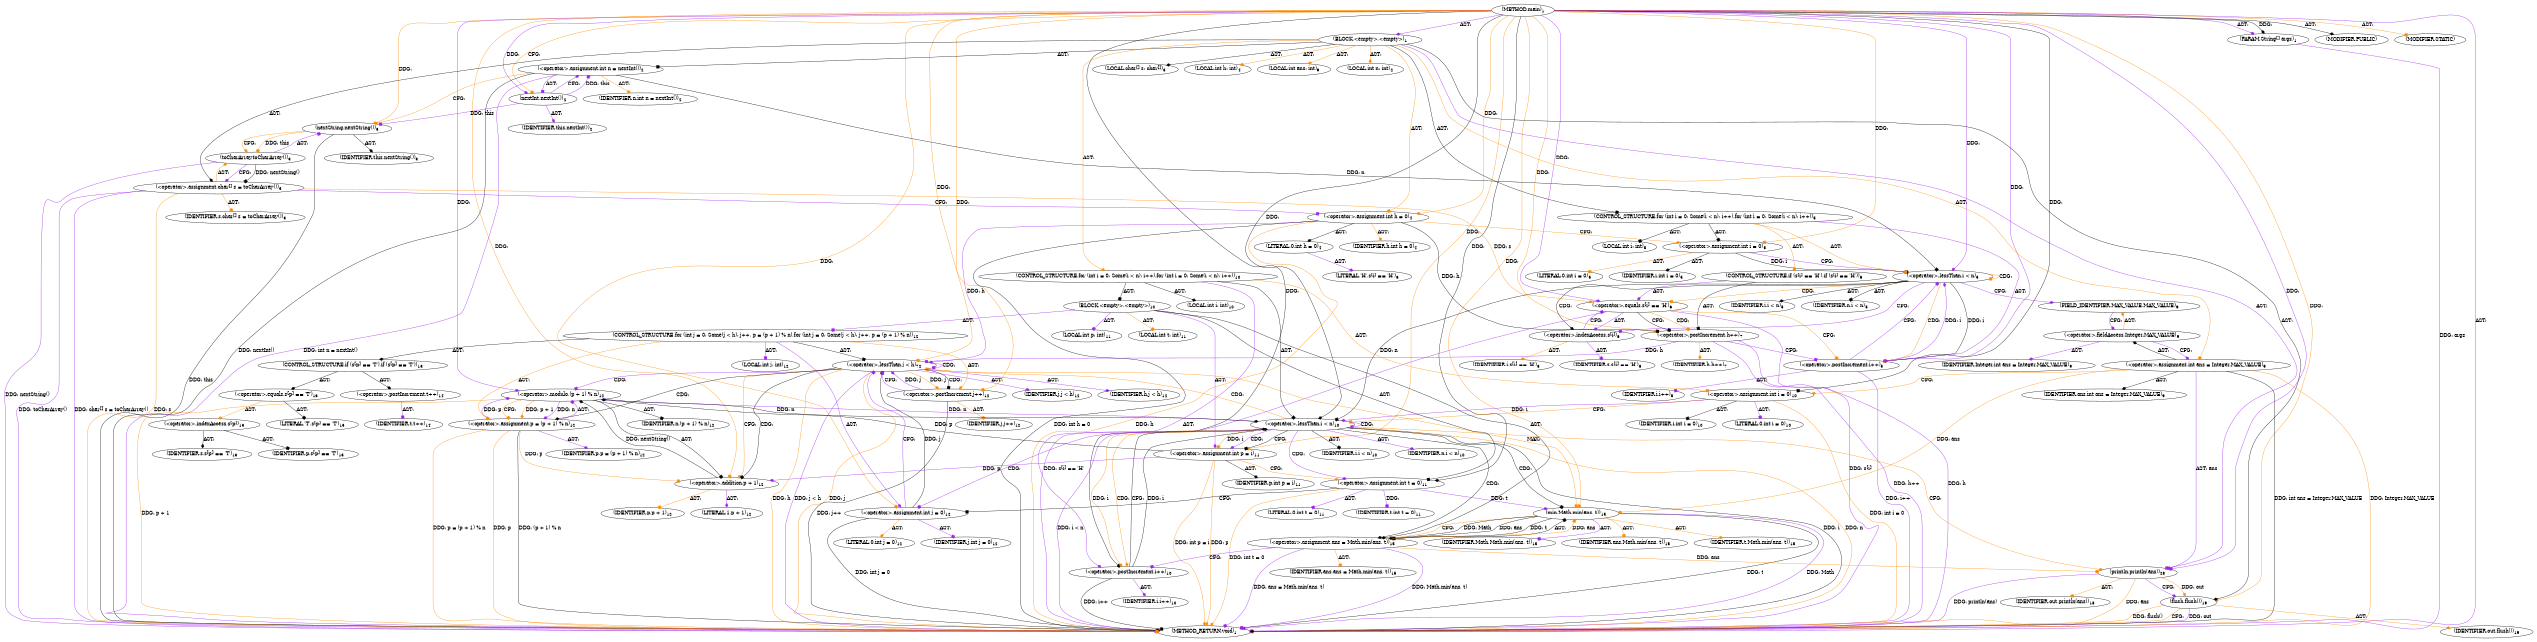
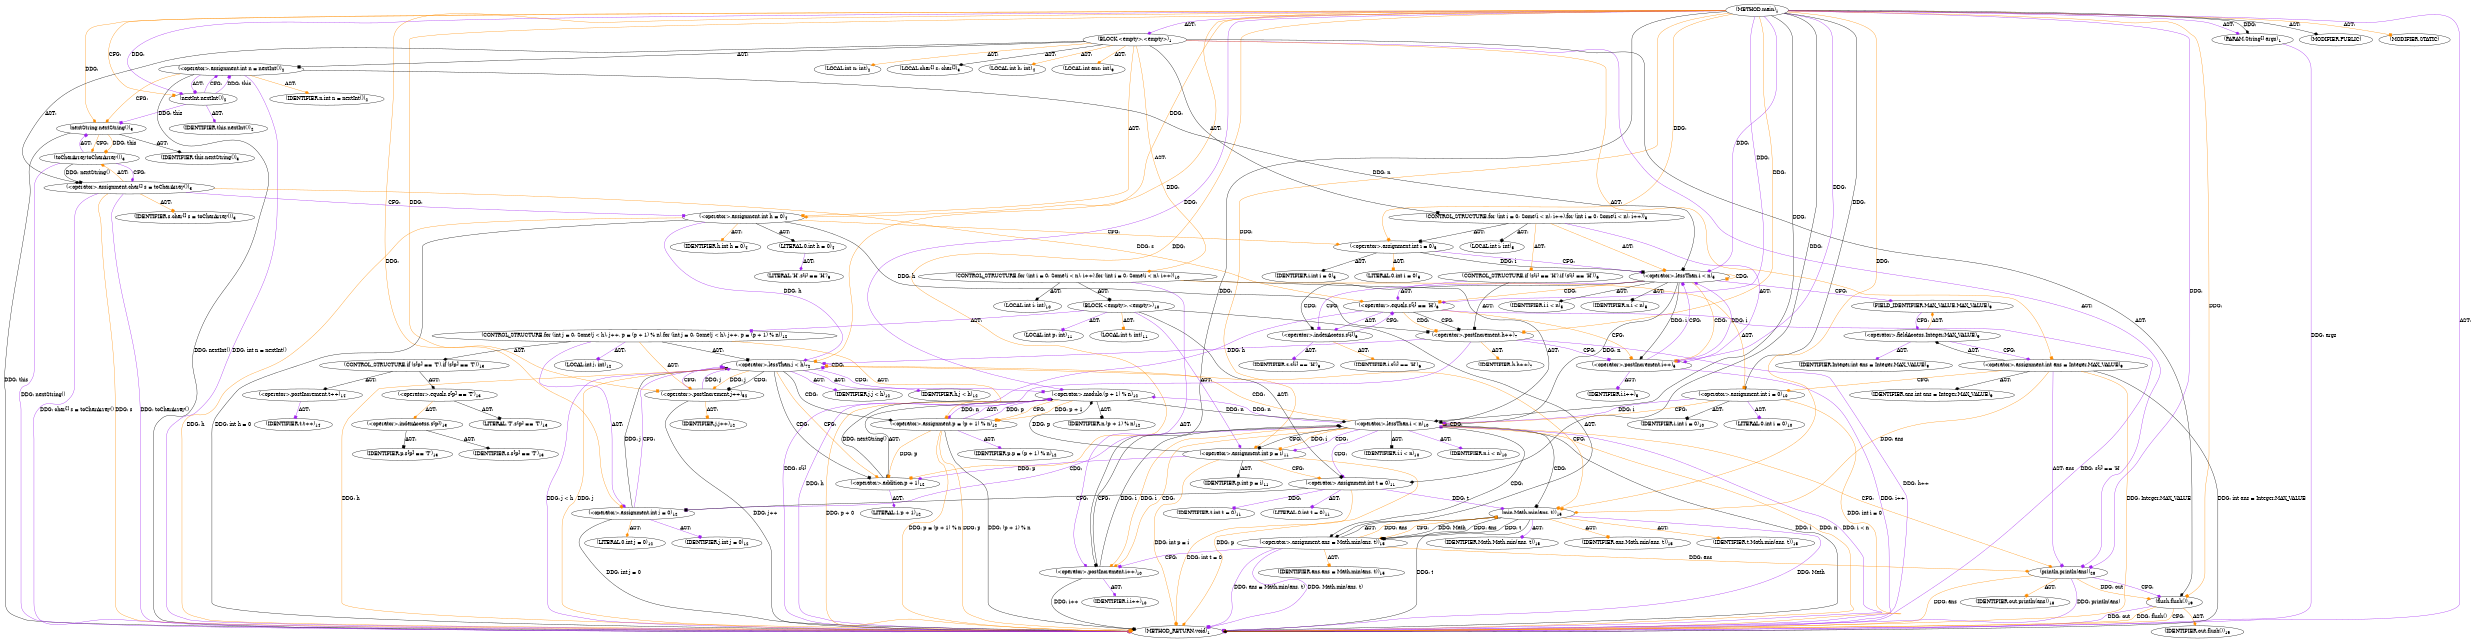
(987, 395) -> (745, 395)
(1534, 439) -> (1580, 439)
(155, 513) -> (840, 513)
(643, 513) -> none
(1743, 562) -> (1705, 561)
